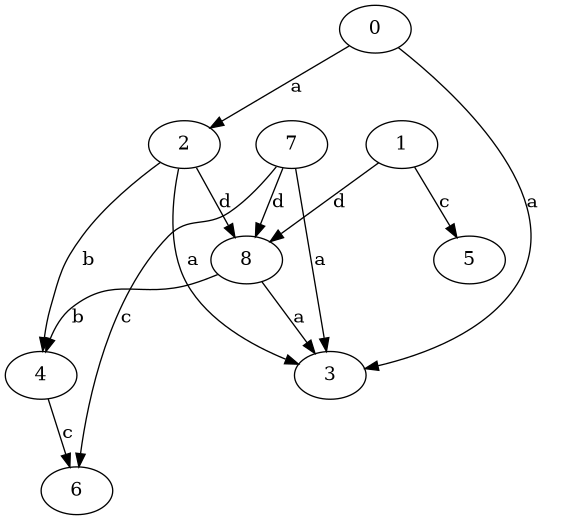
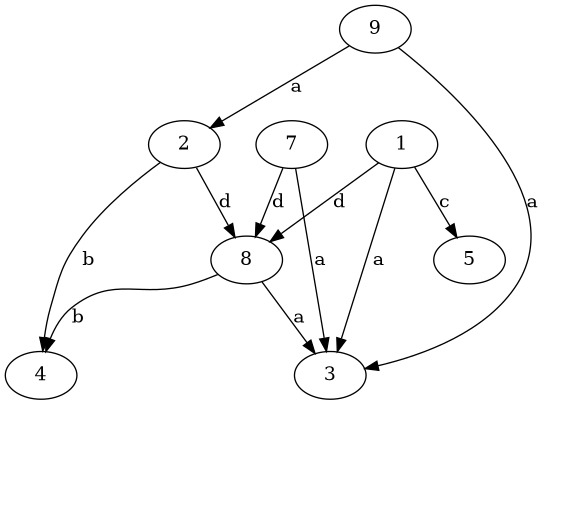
(375, 29) -> (375, 29)
(193, 292) -> (368, 253)
(77, 491) -> none
